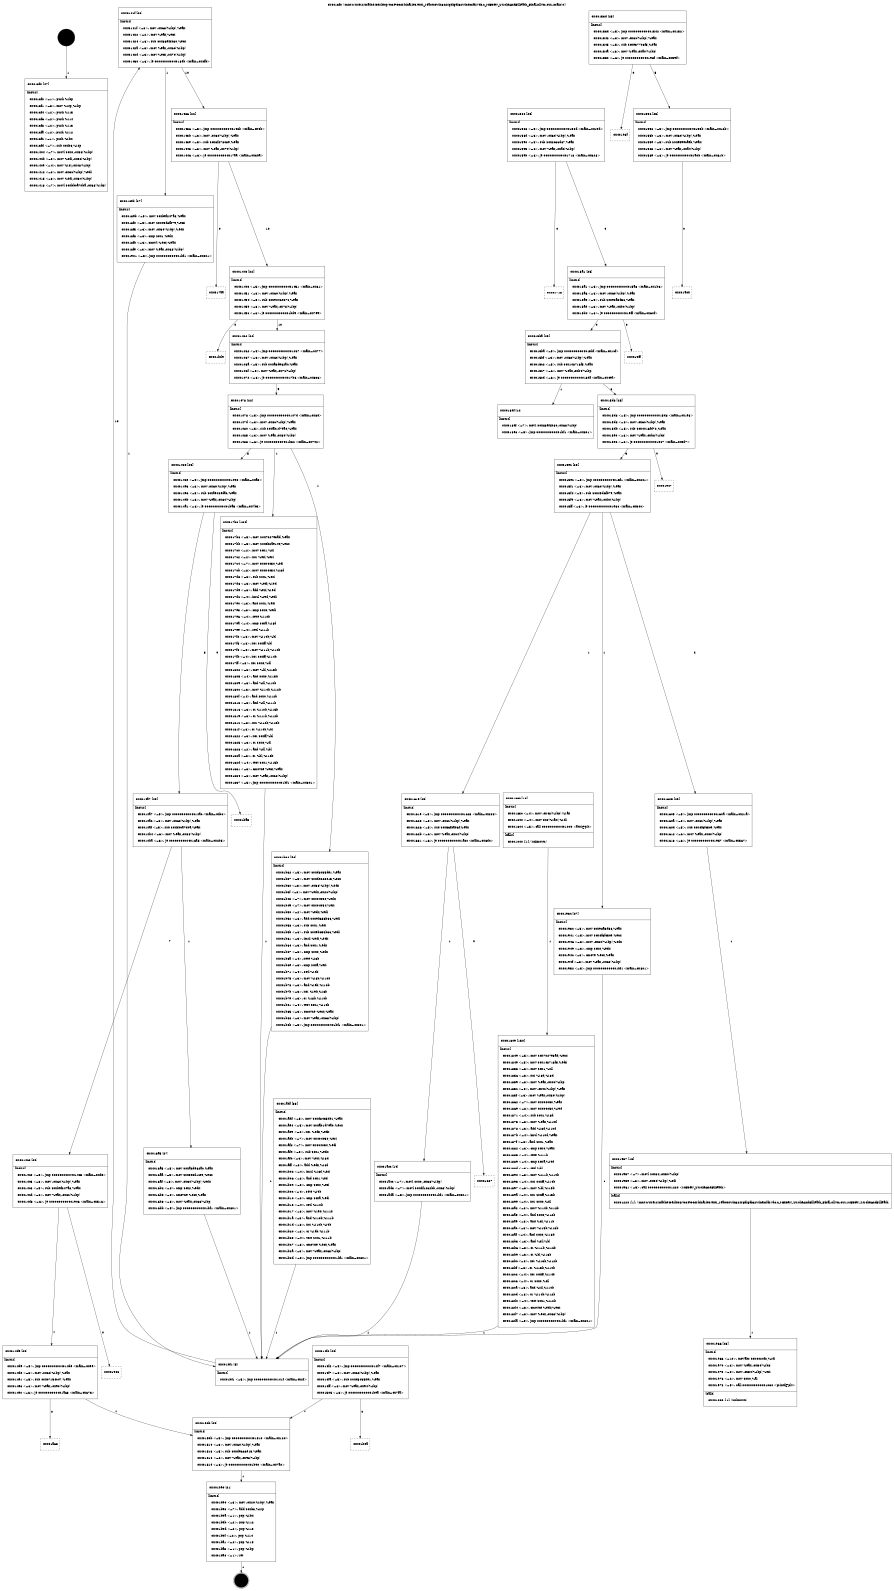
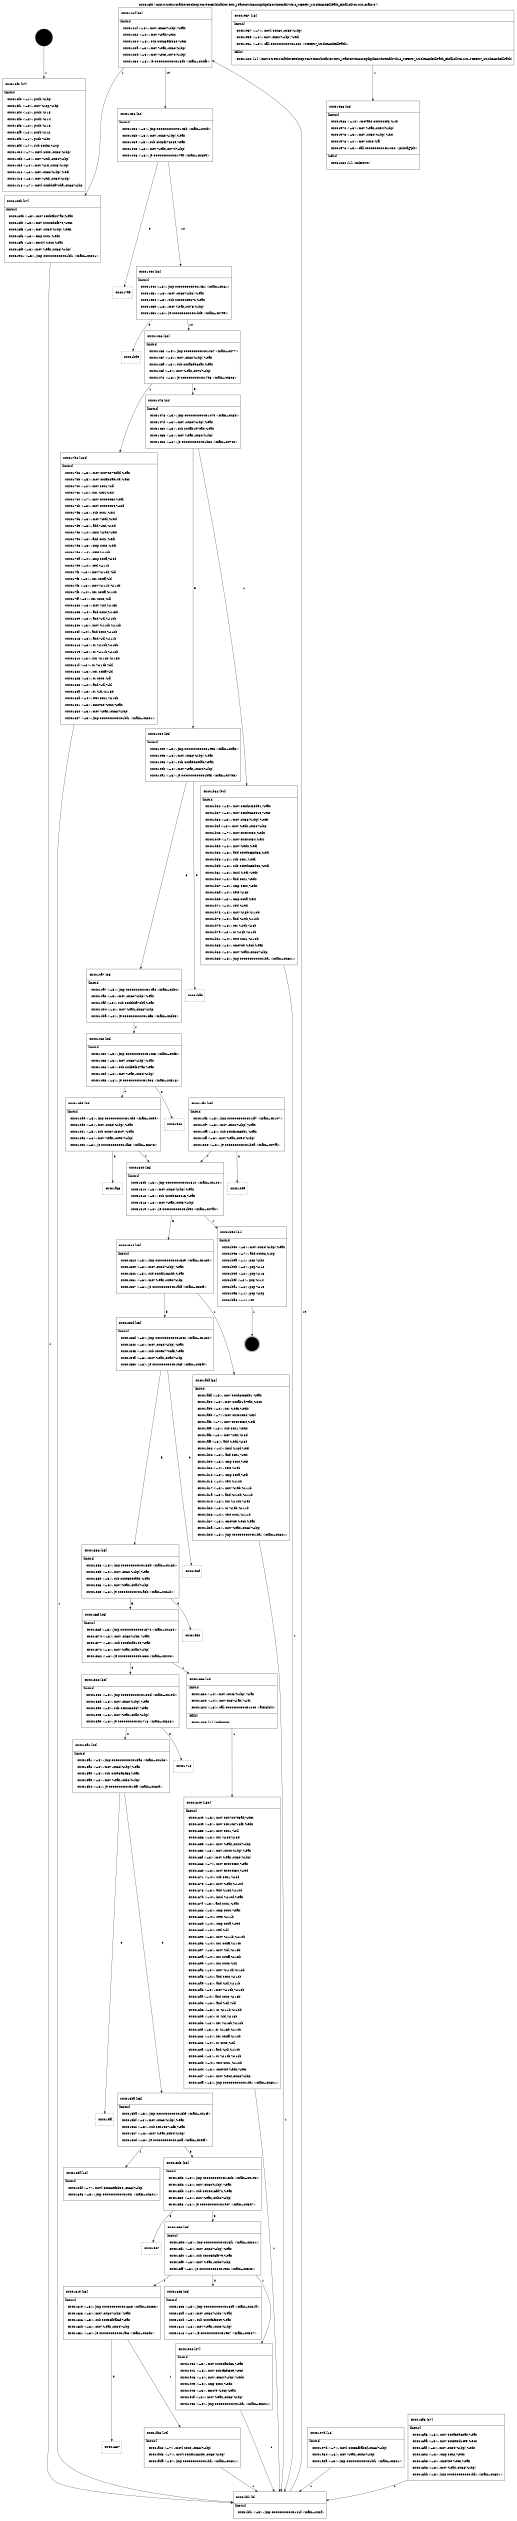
(274, 481) -> (133, 415)
(186, 996) -> none
(727, 999) -> none
none -> (165, 1266)
none -> (130, 1636)
none -> (356, 2447)
